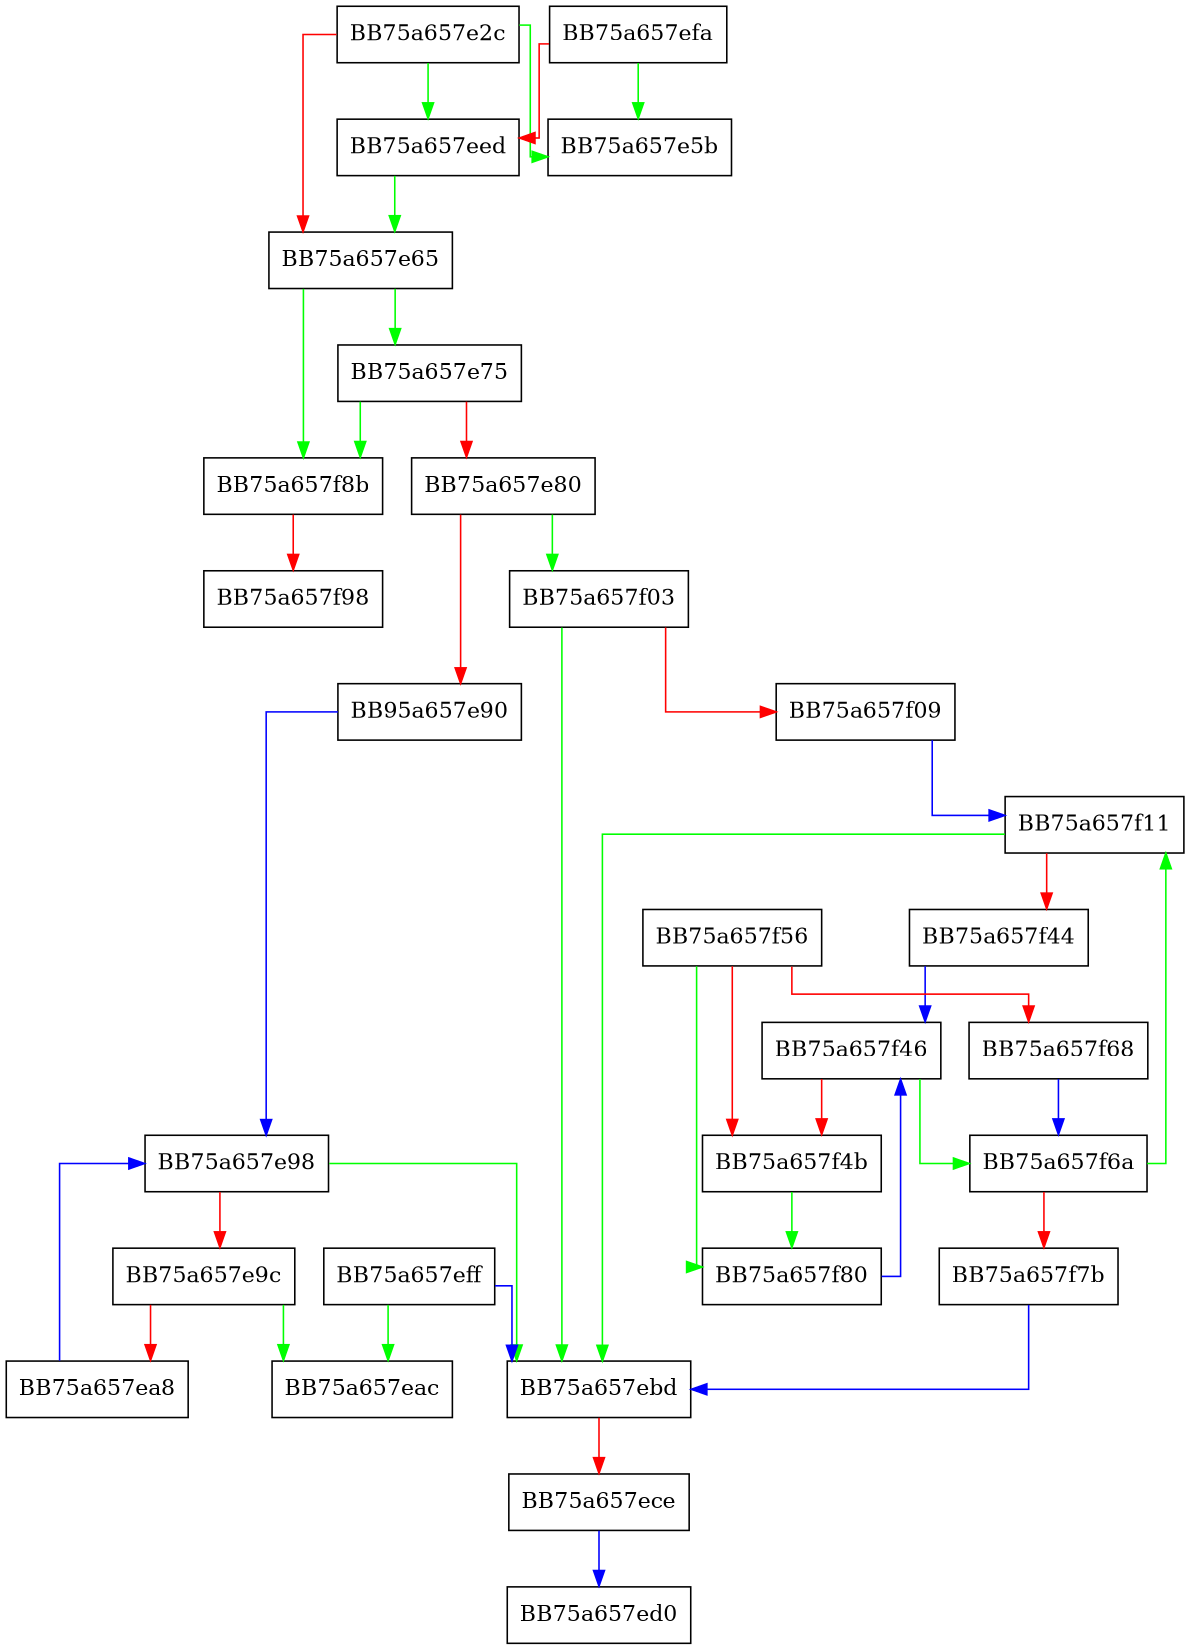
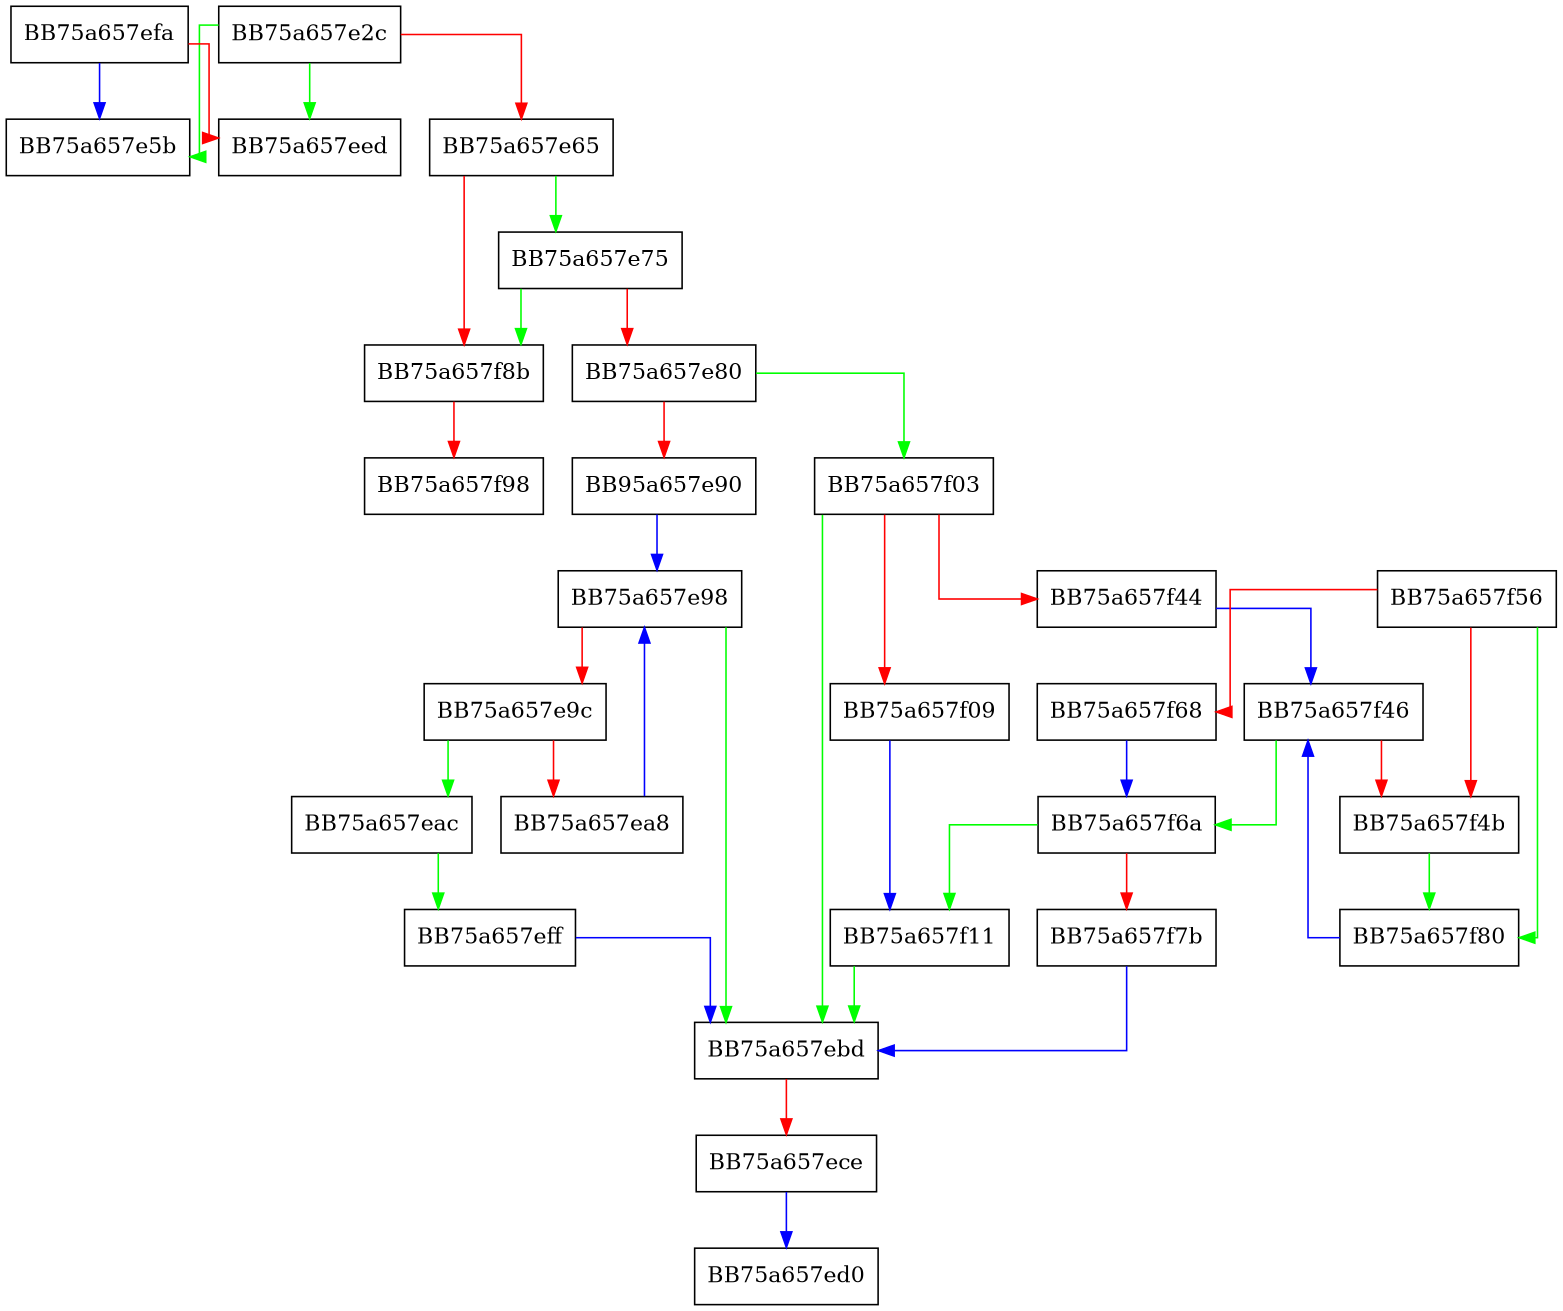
(638, 83) -> (100, 83)
(395, 196) -> none
(303, 365) -> (464, 253)
(1047, 873) -> (939, 598)
(388, 1325) -> (438, 873)
